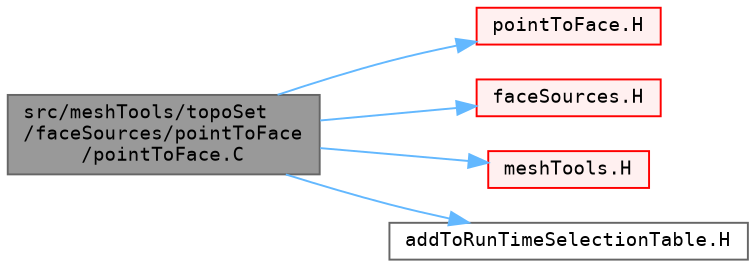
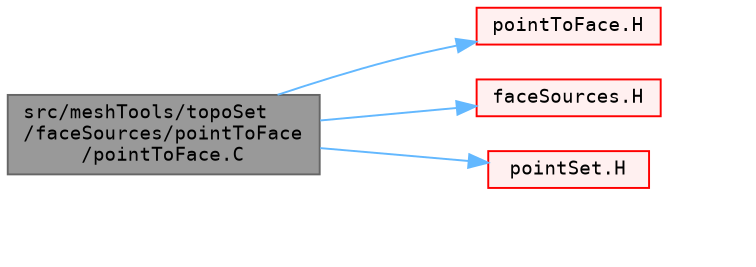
(569, 170) -> (569, 170)
(569, 241) -> none
